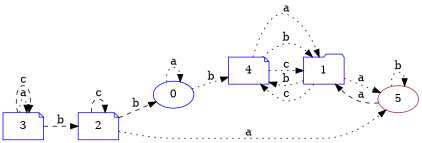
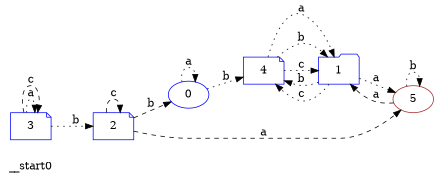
(57, 126) -> (68, 126)
(252, 138) -> (267, 138)
none -> (31, 167)
